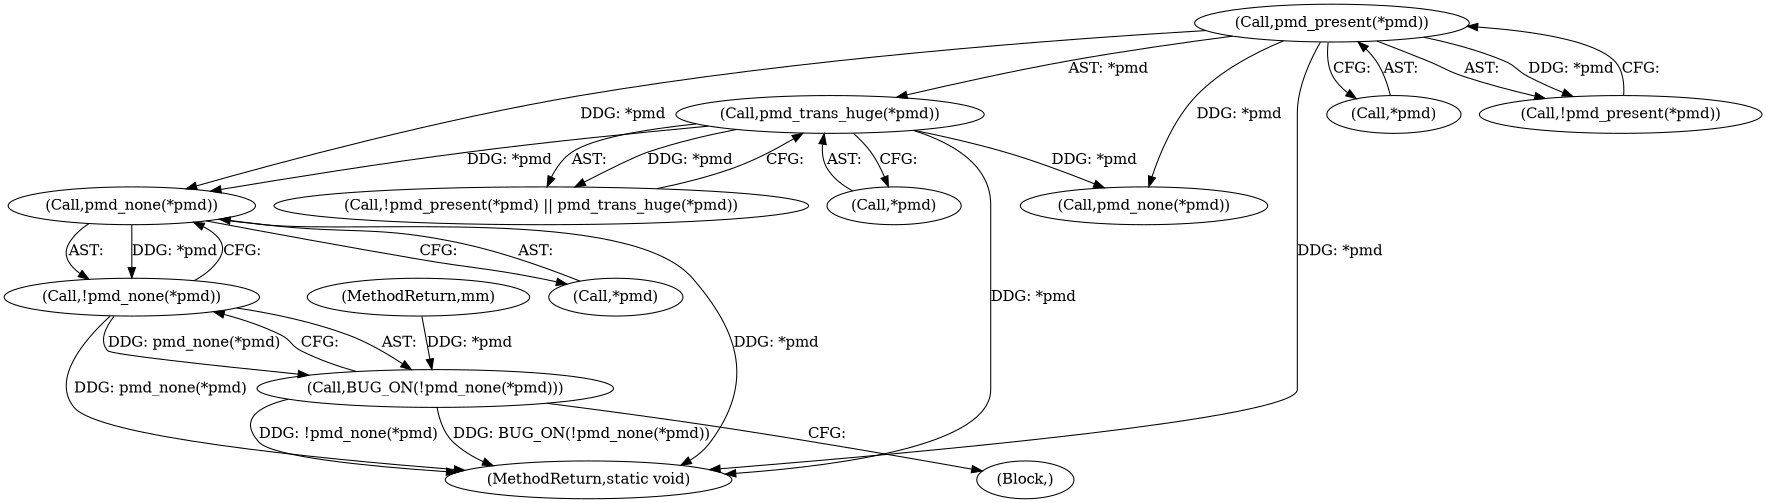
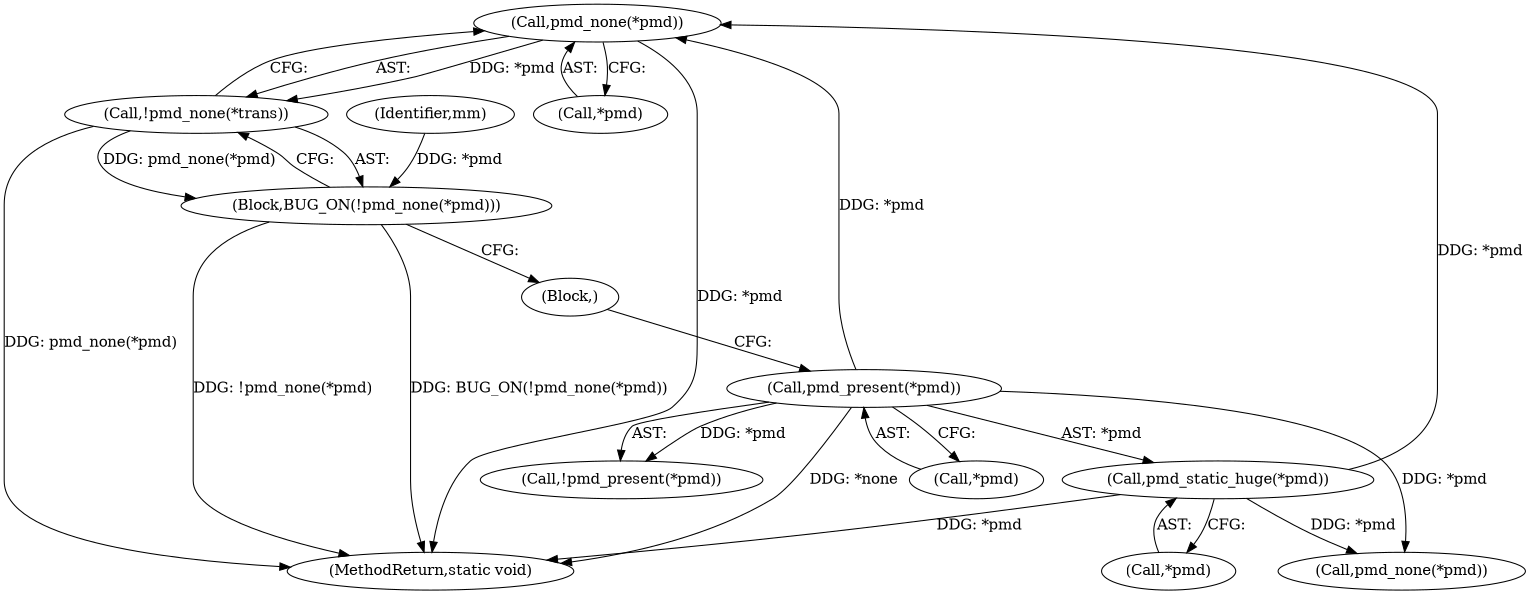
(1567, 40) -> (708, 340)
(830, 114) -> (1218, 480)
(541, 206) -> none
(1340, 251) -> (854, 480)
(132, 297) -> (196, 114)
(418, 297) -> (430, 114)
(435, 388) -> (366, 206)
